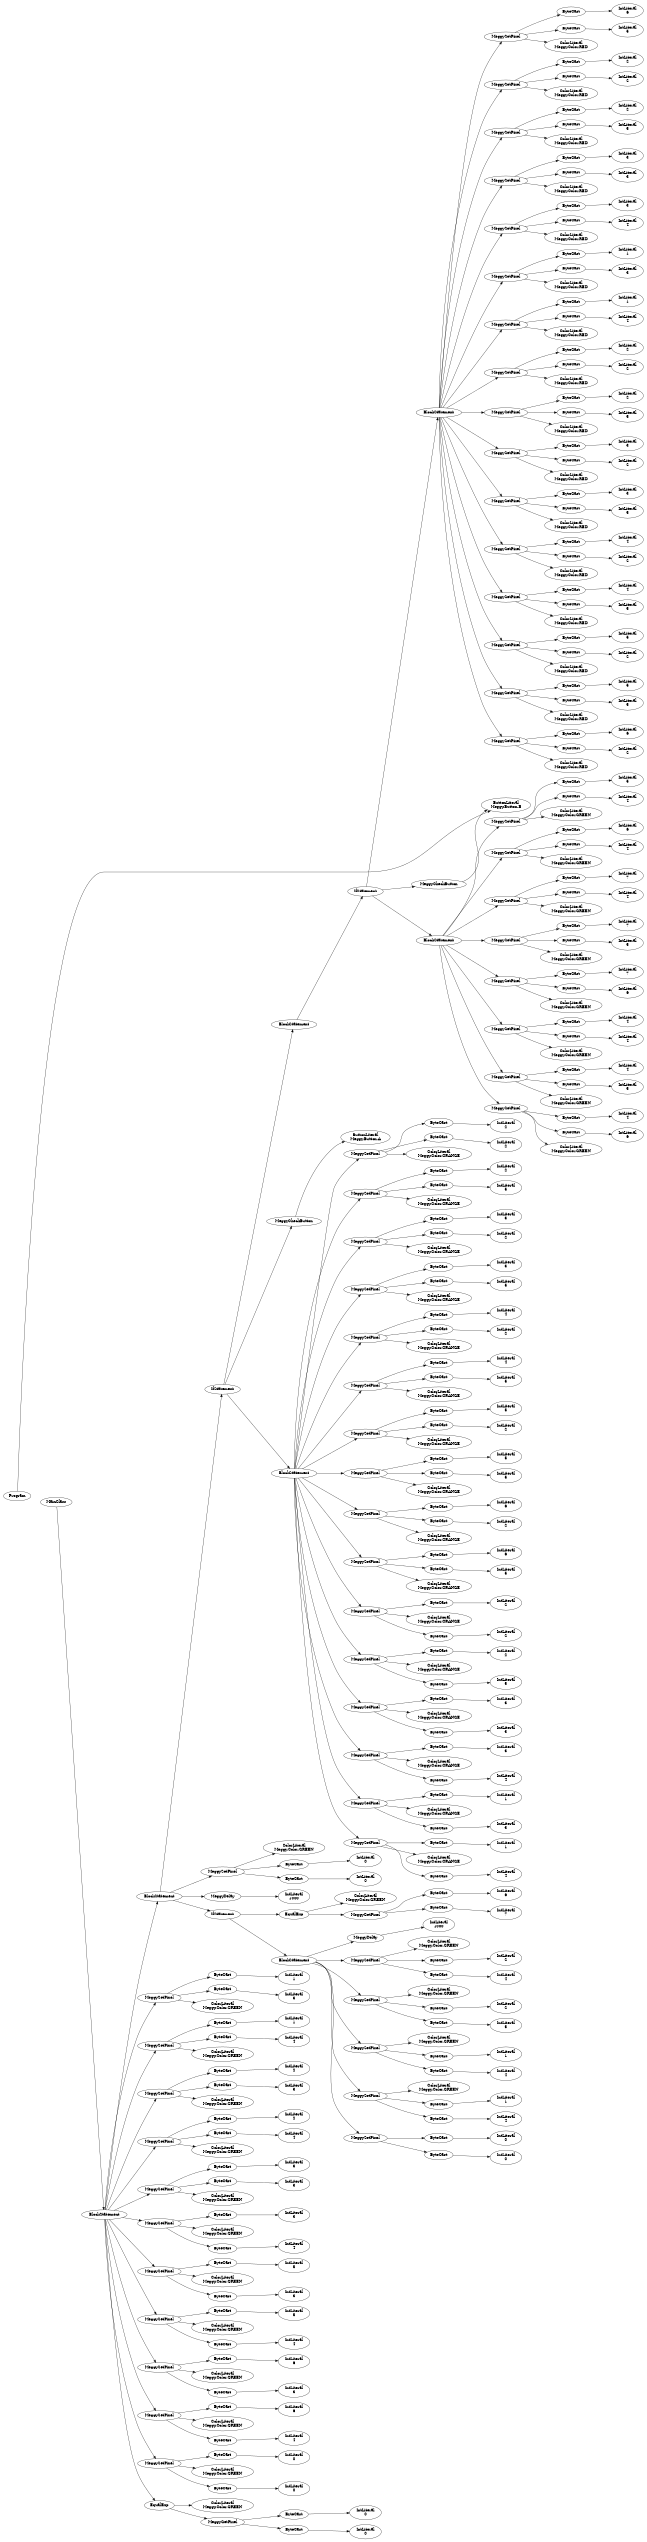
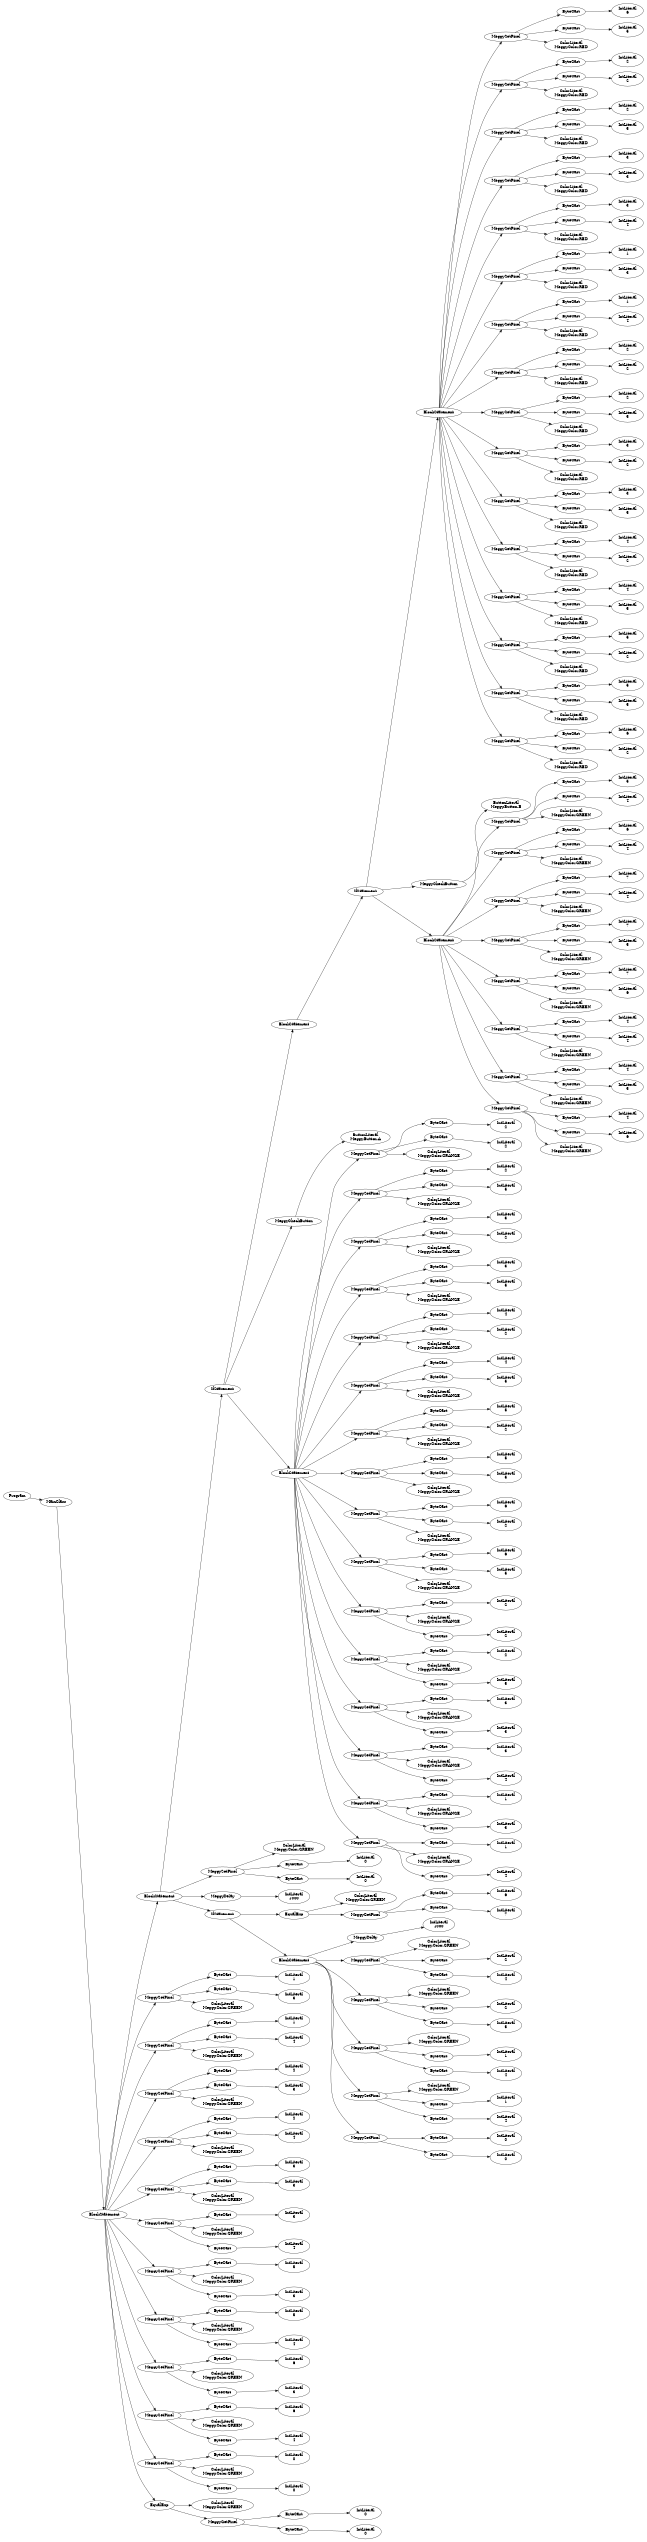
(60, 976) -> (35, 1499)
